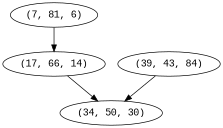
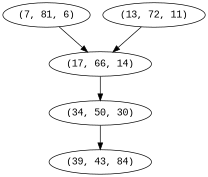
none -> (154, 15)
(143, 86) -> (100, 134)
